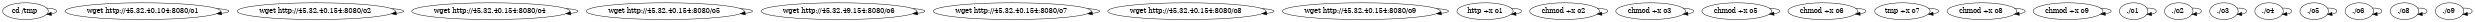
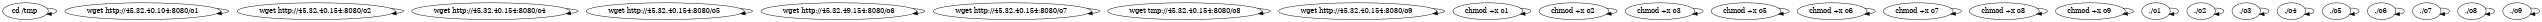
(1187, 11) -> (1185, 11)
(1485, 11) -> (1488, 11)
(1902, 11) -> (1918, 11)
none -> (2427, 11)
